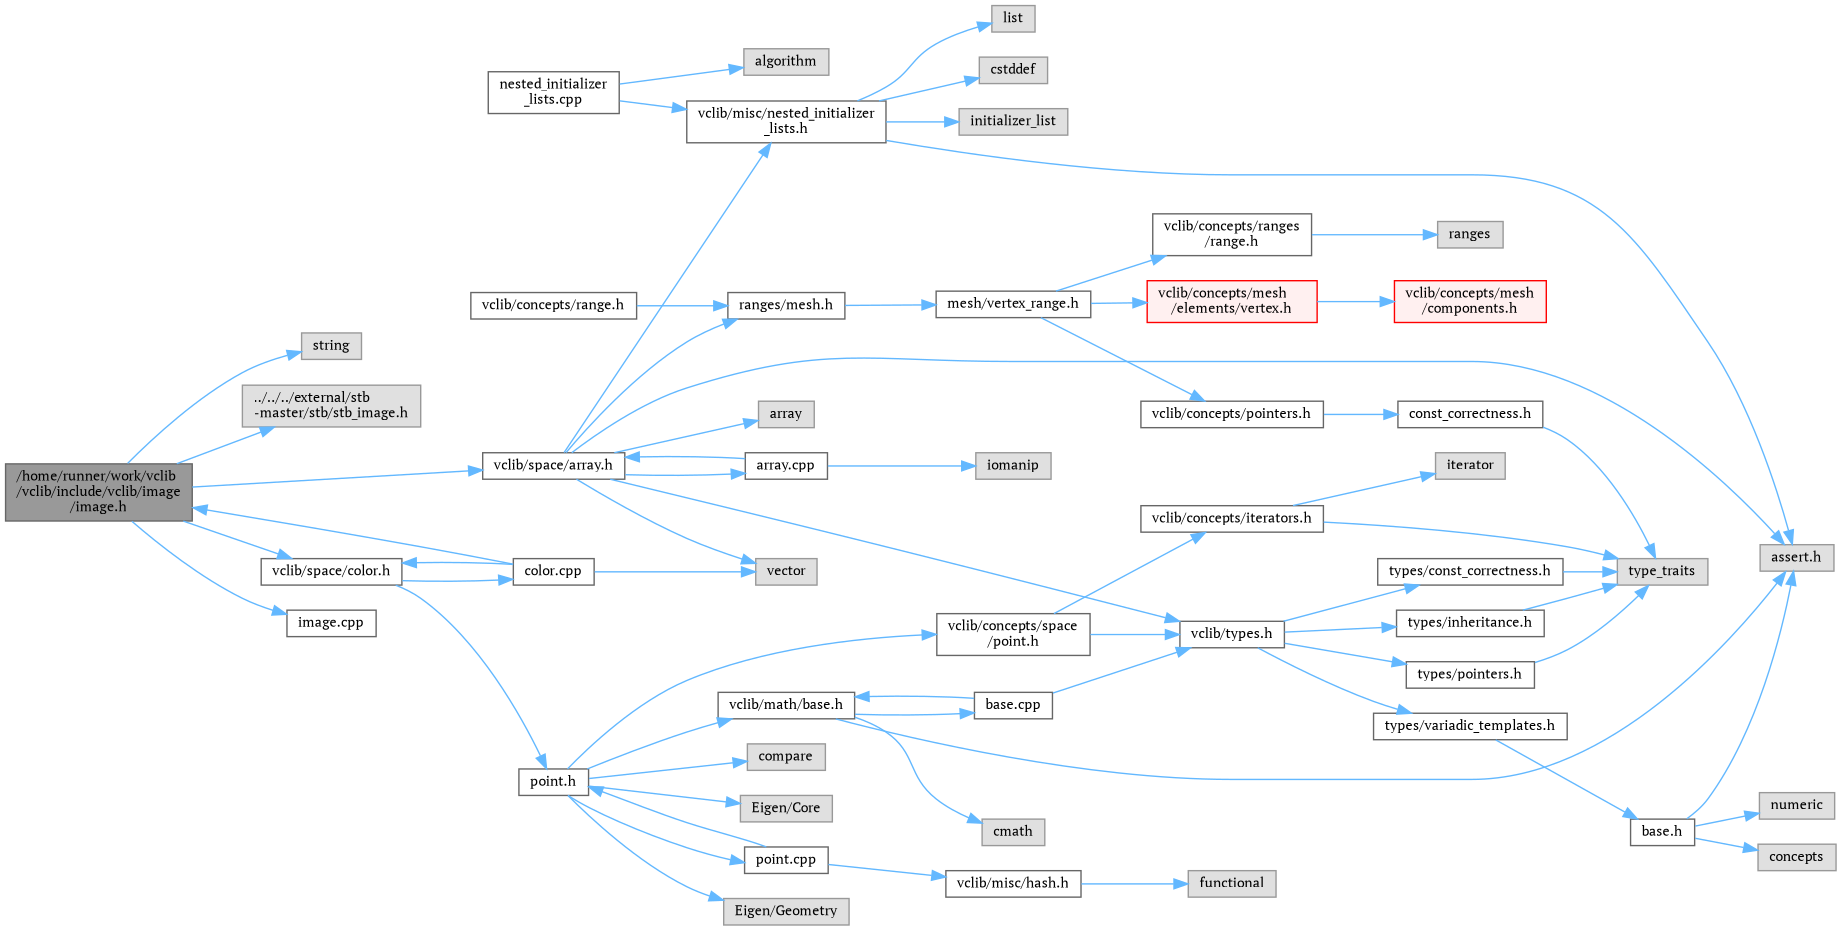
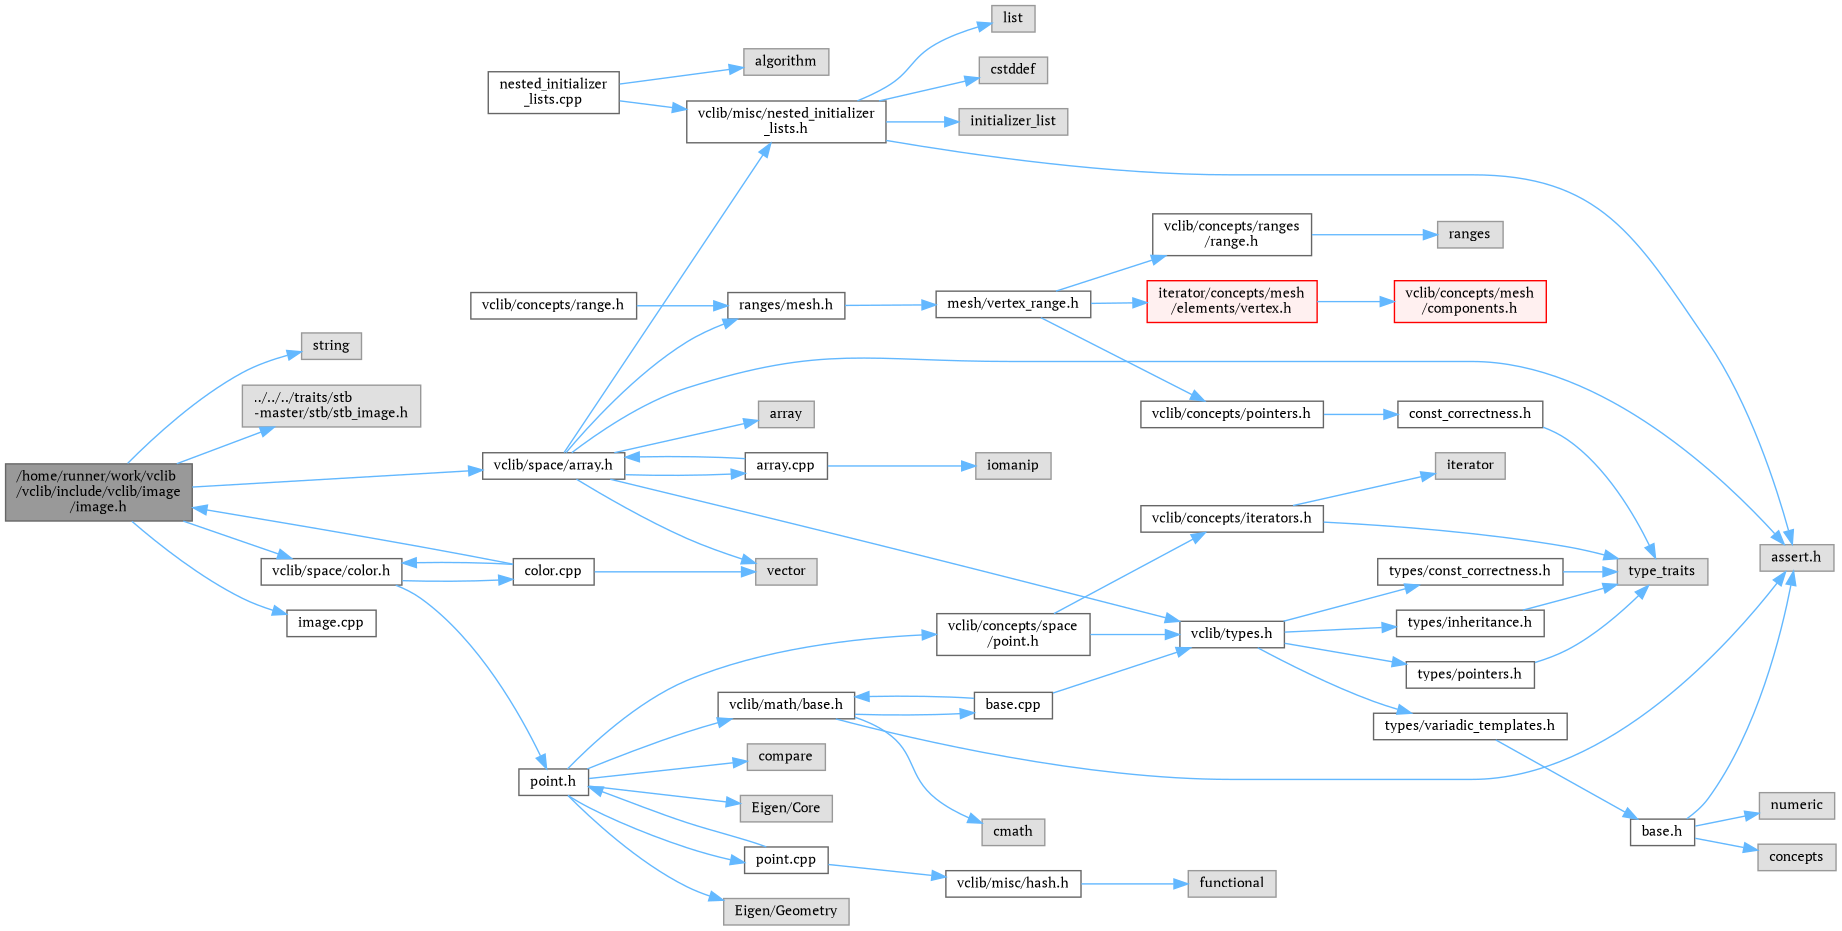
(1232, 302) -> (1232, 302)
(332, 406) -> (332, 406)
